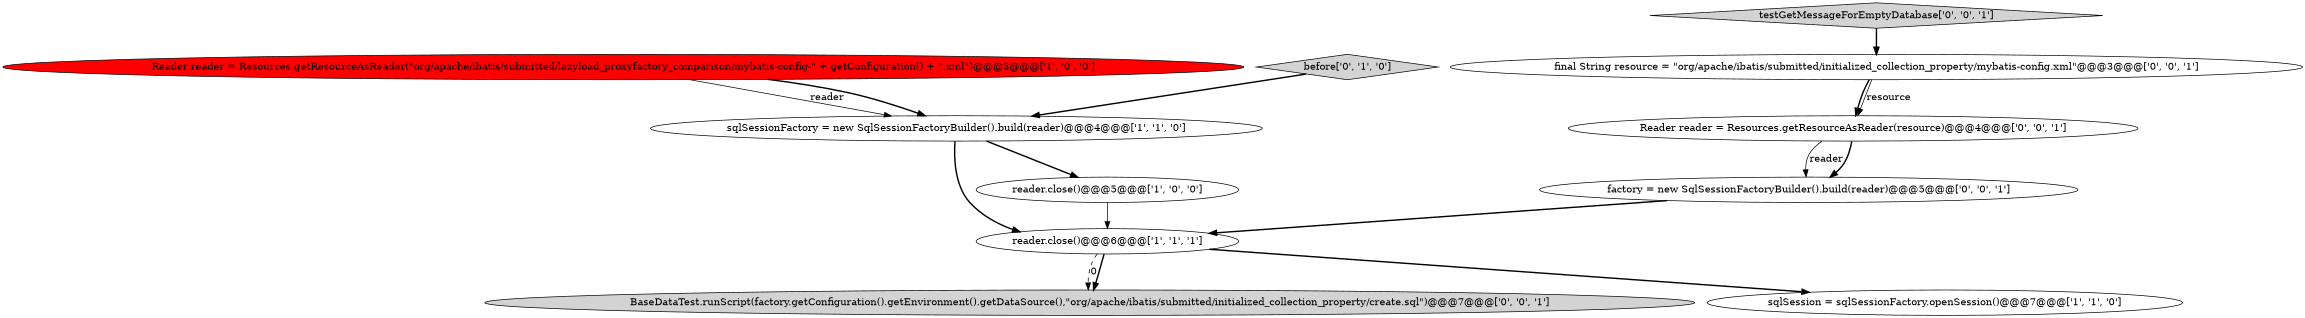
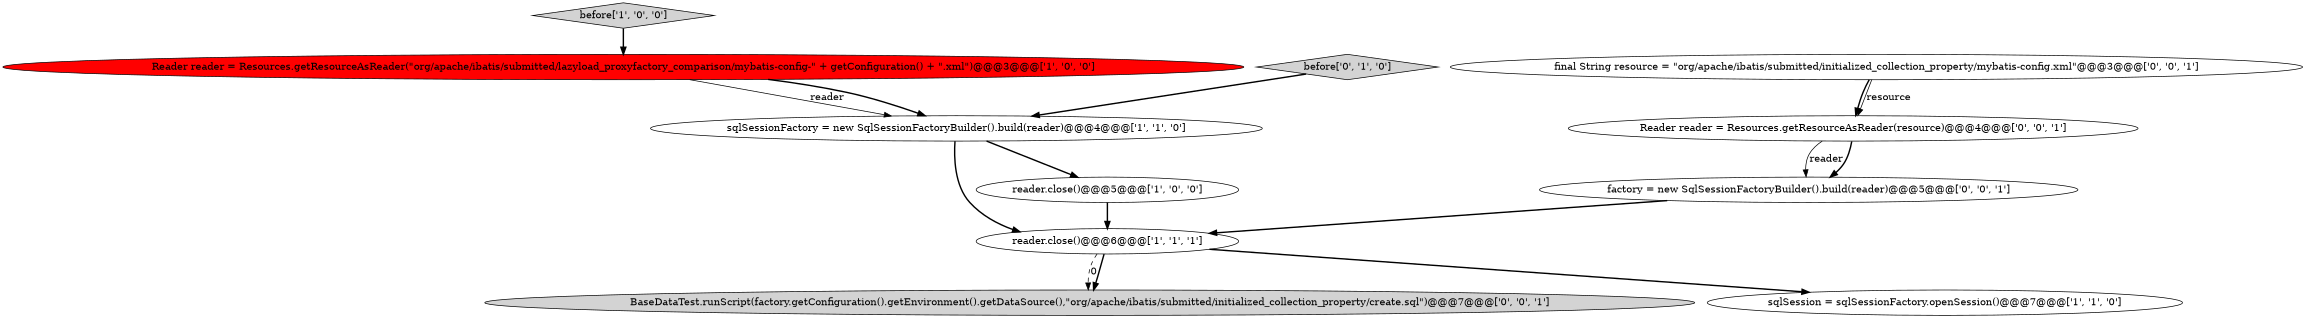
none -> (623, 16)
(1876, 16) -> none
(1107, 212) -> (1107, 212)
